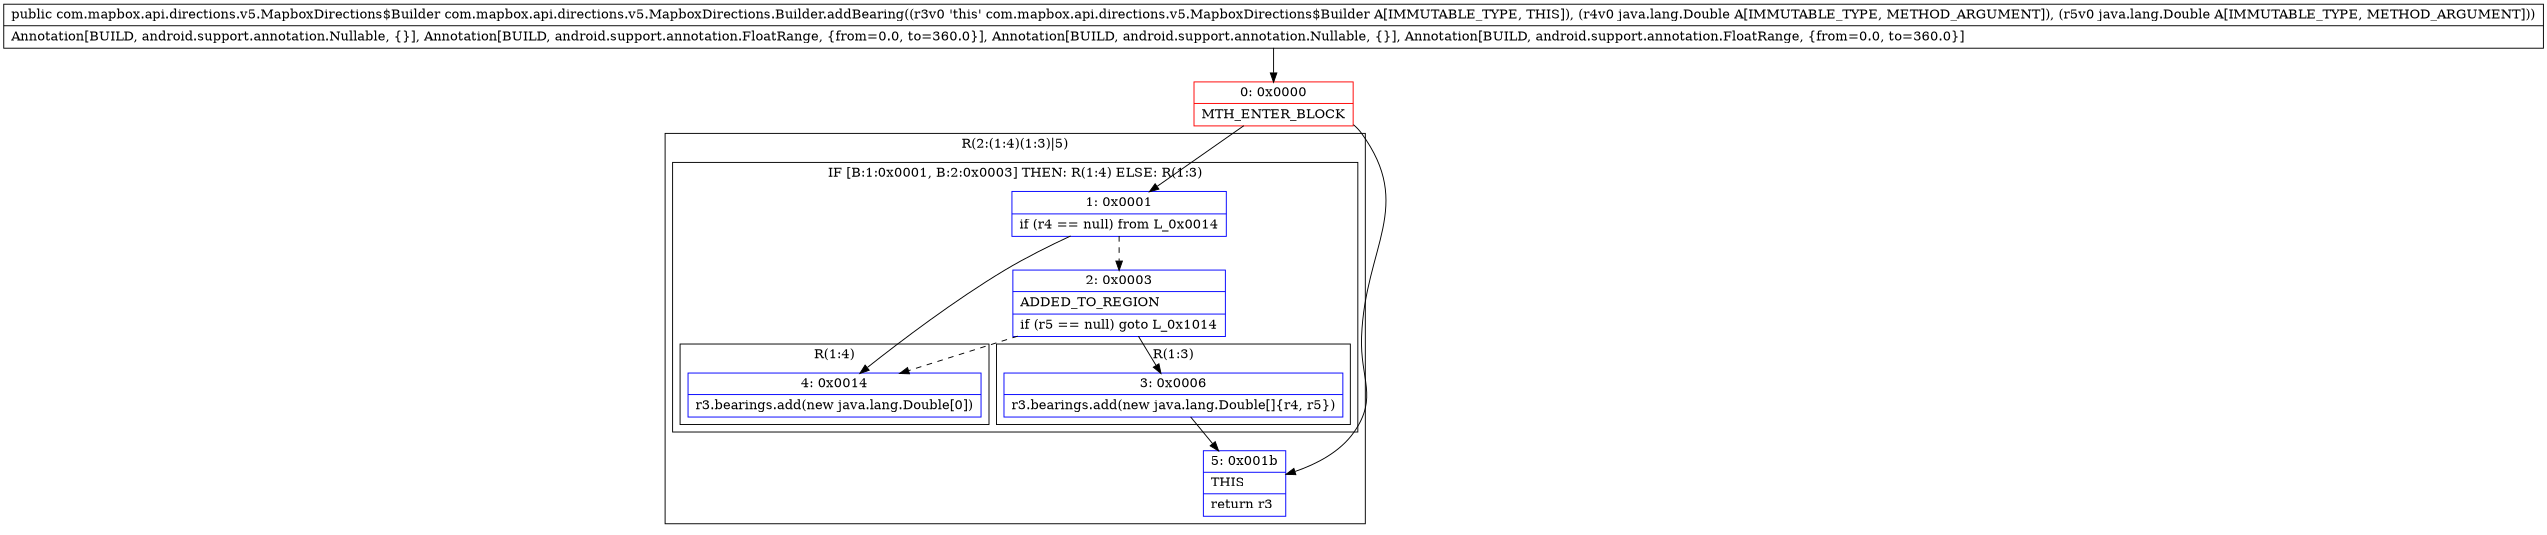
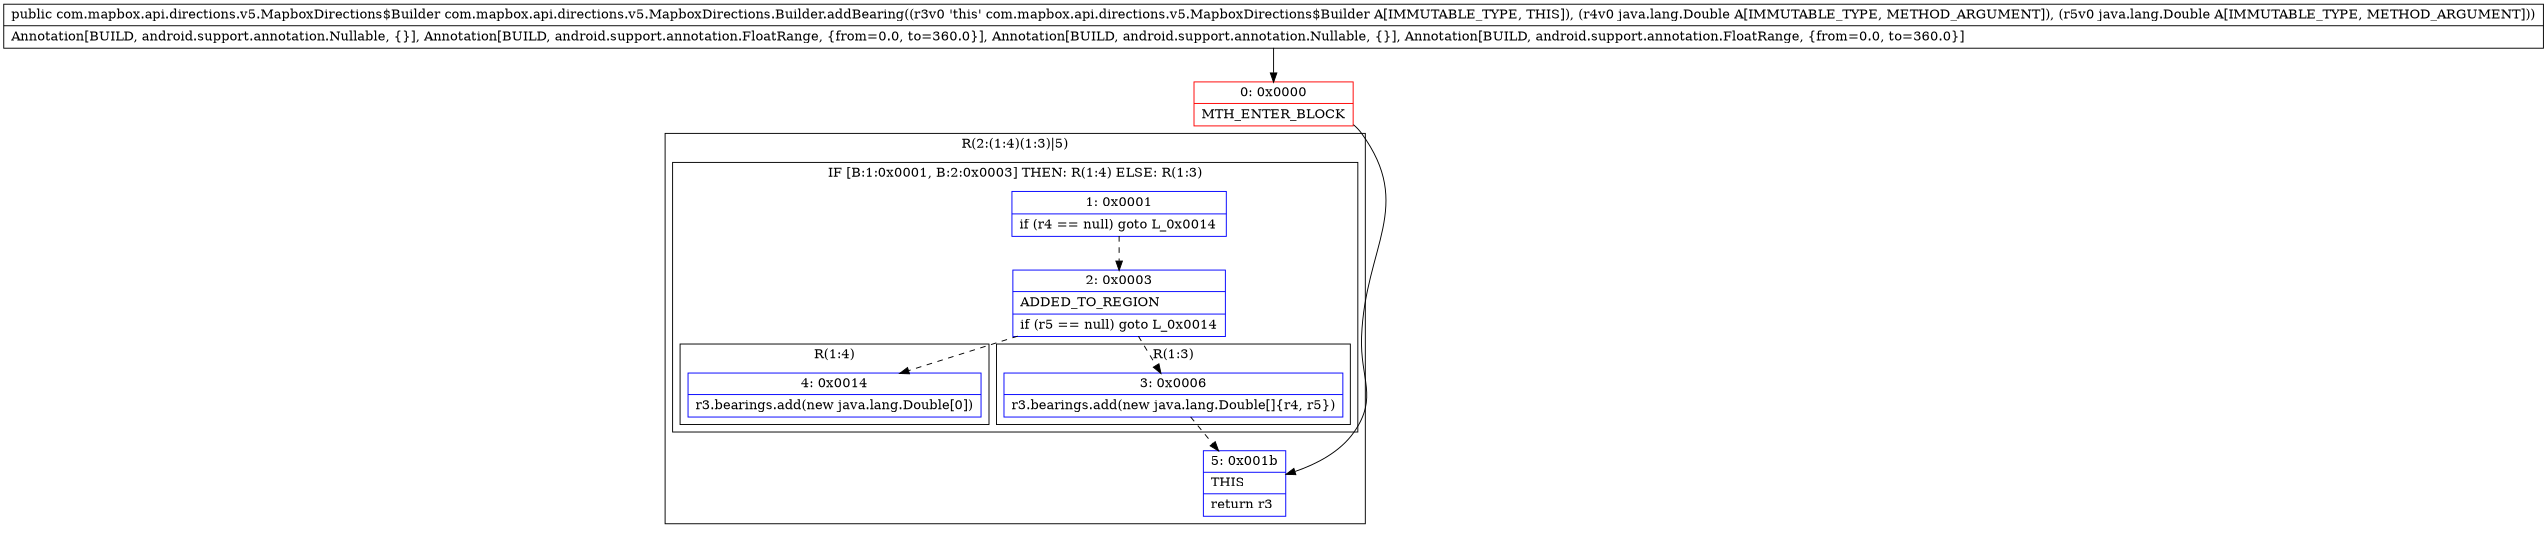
(1201, 156) -> none
(1119, 225) -> (1118, 225)
(965, 296) -> none
(1119, 325) -> (1119, 325)
(1147, 351) -> (1147, 351)
(1202, 430) -> (1202, 430)
